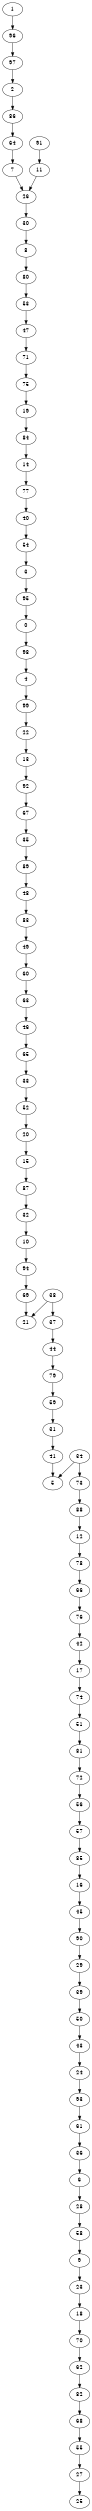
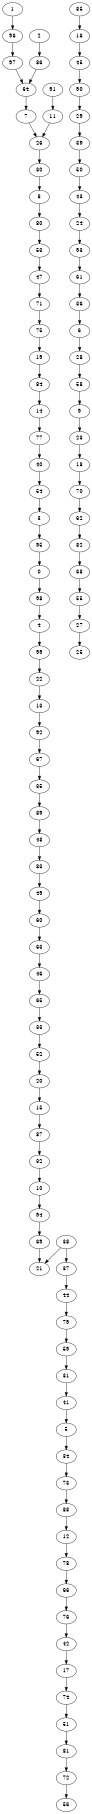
(13, 74) -> (18, 75)
(68, 1469) -> (66, 1441)
(80, 1832) -> none
